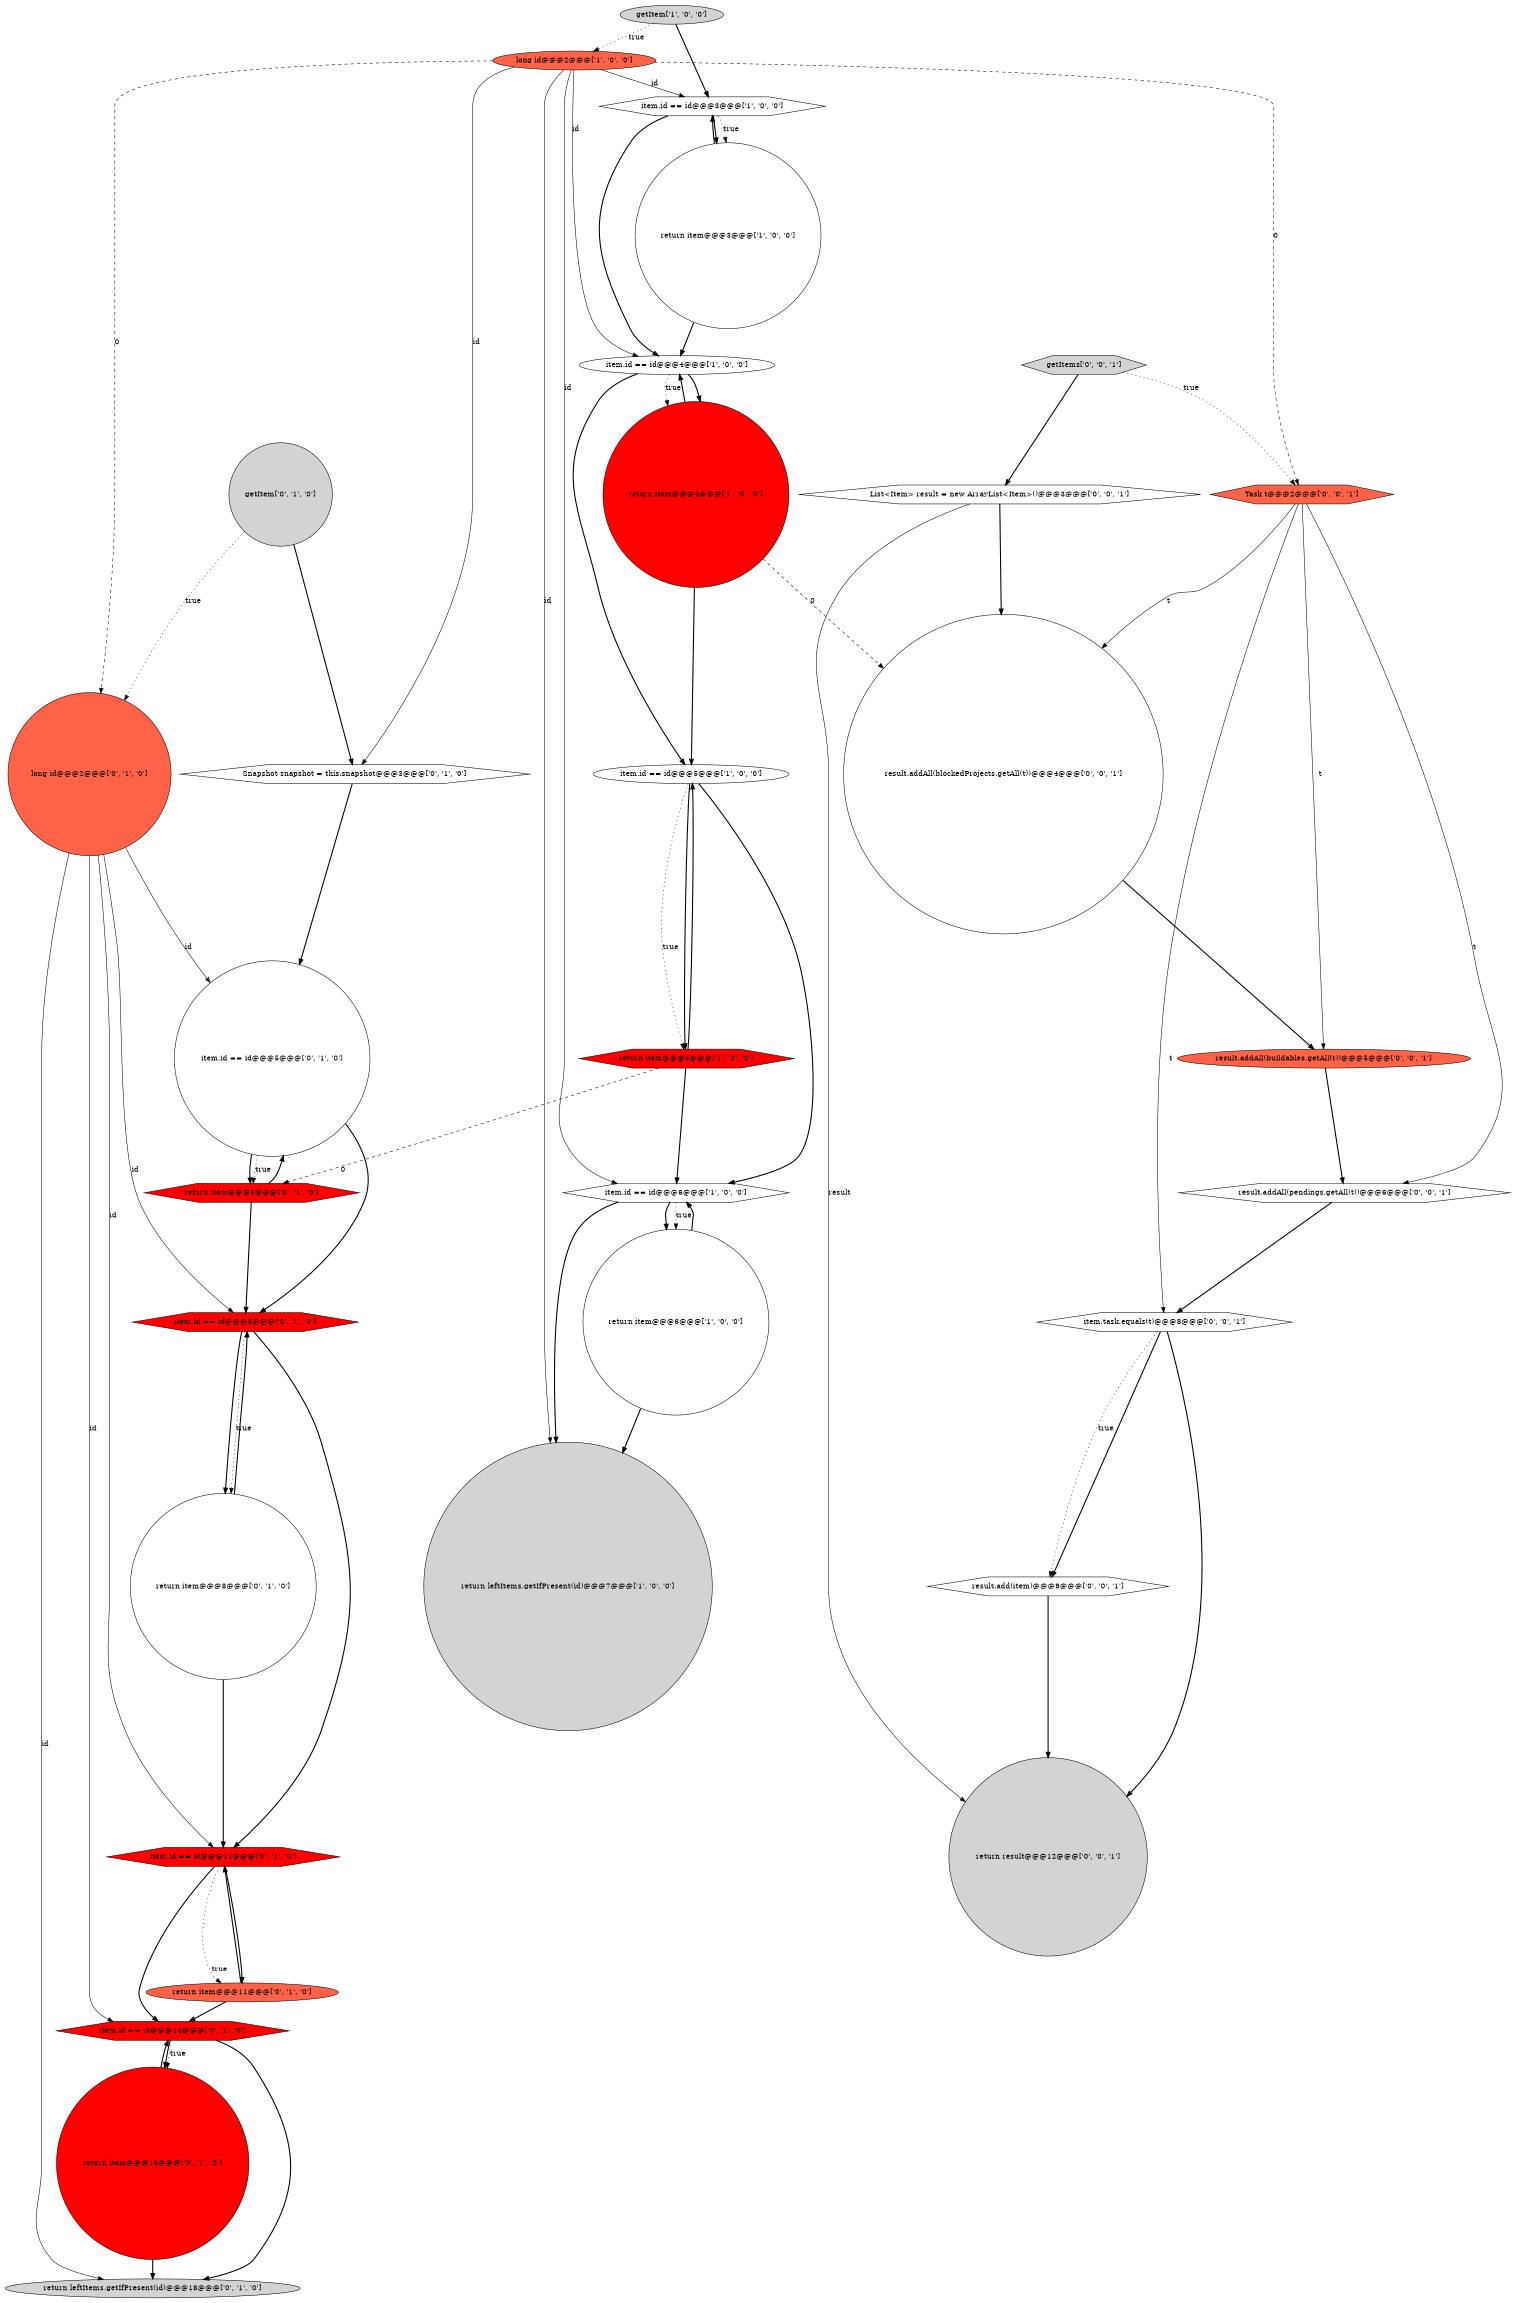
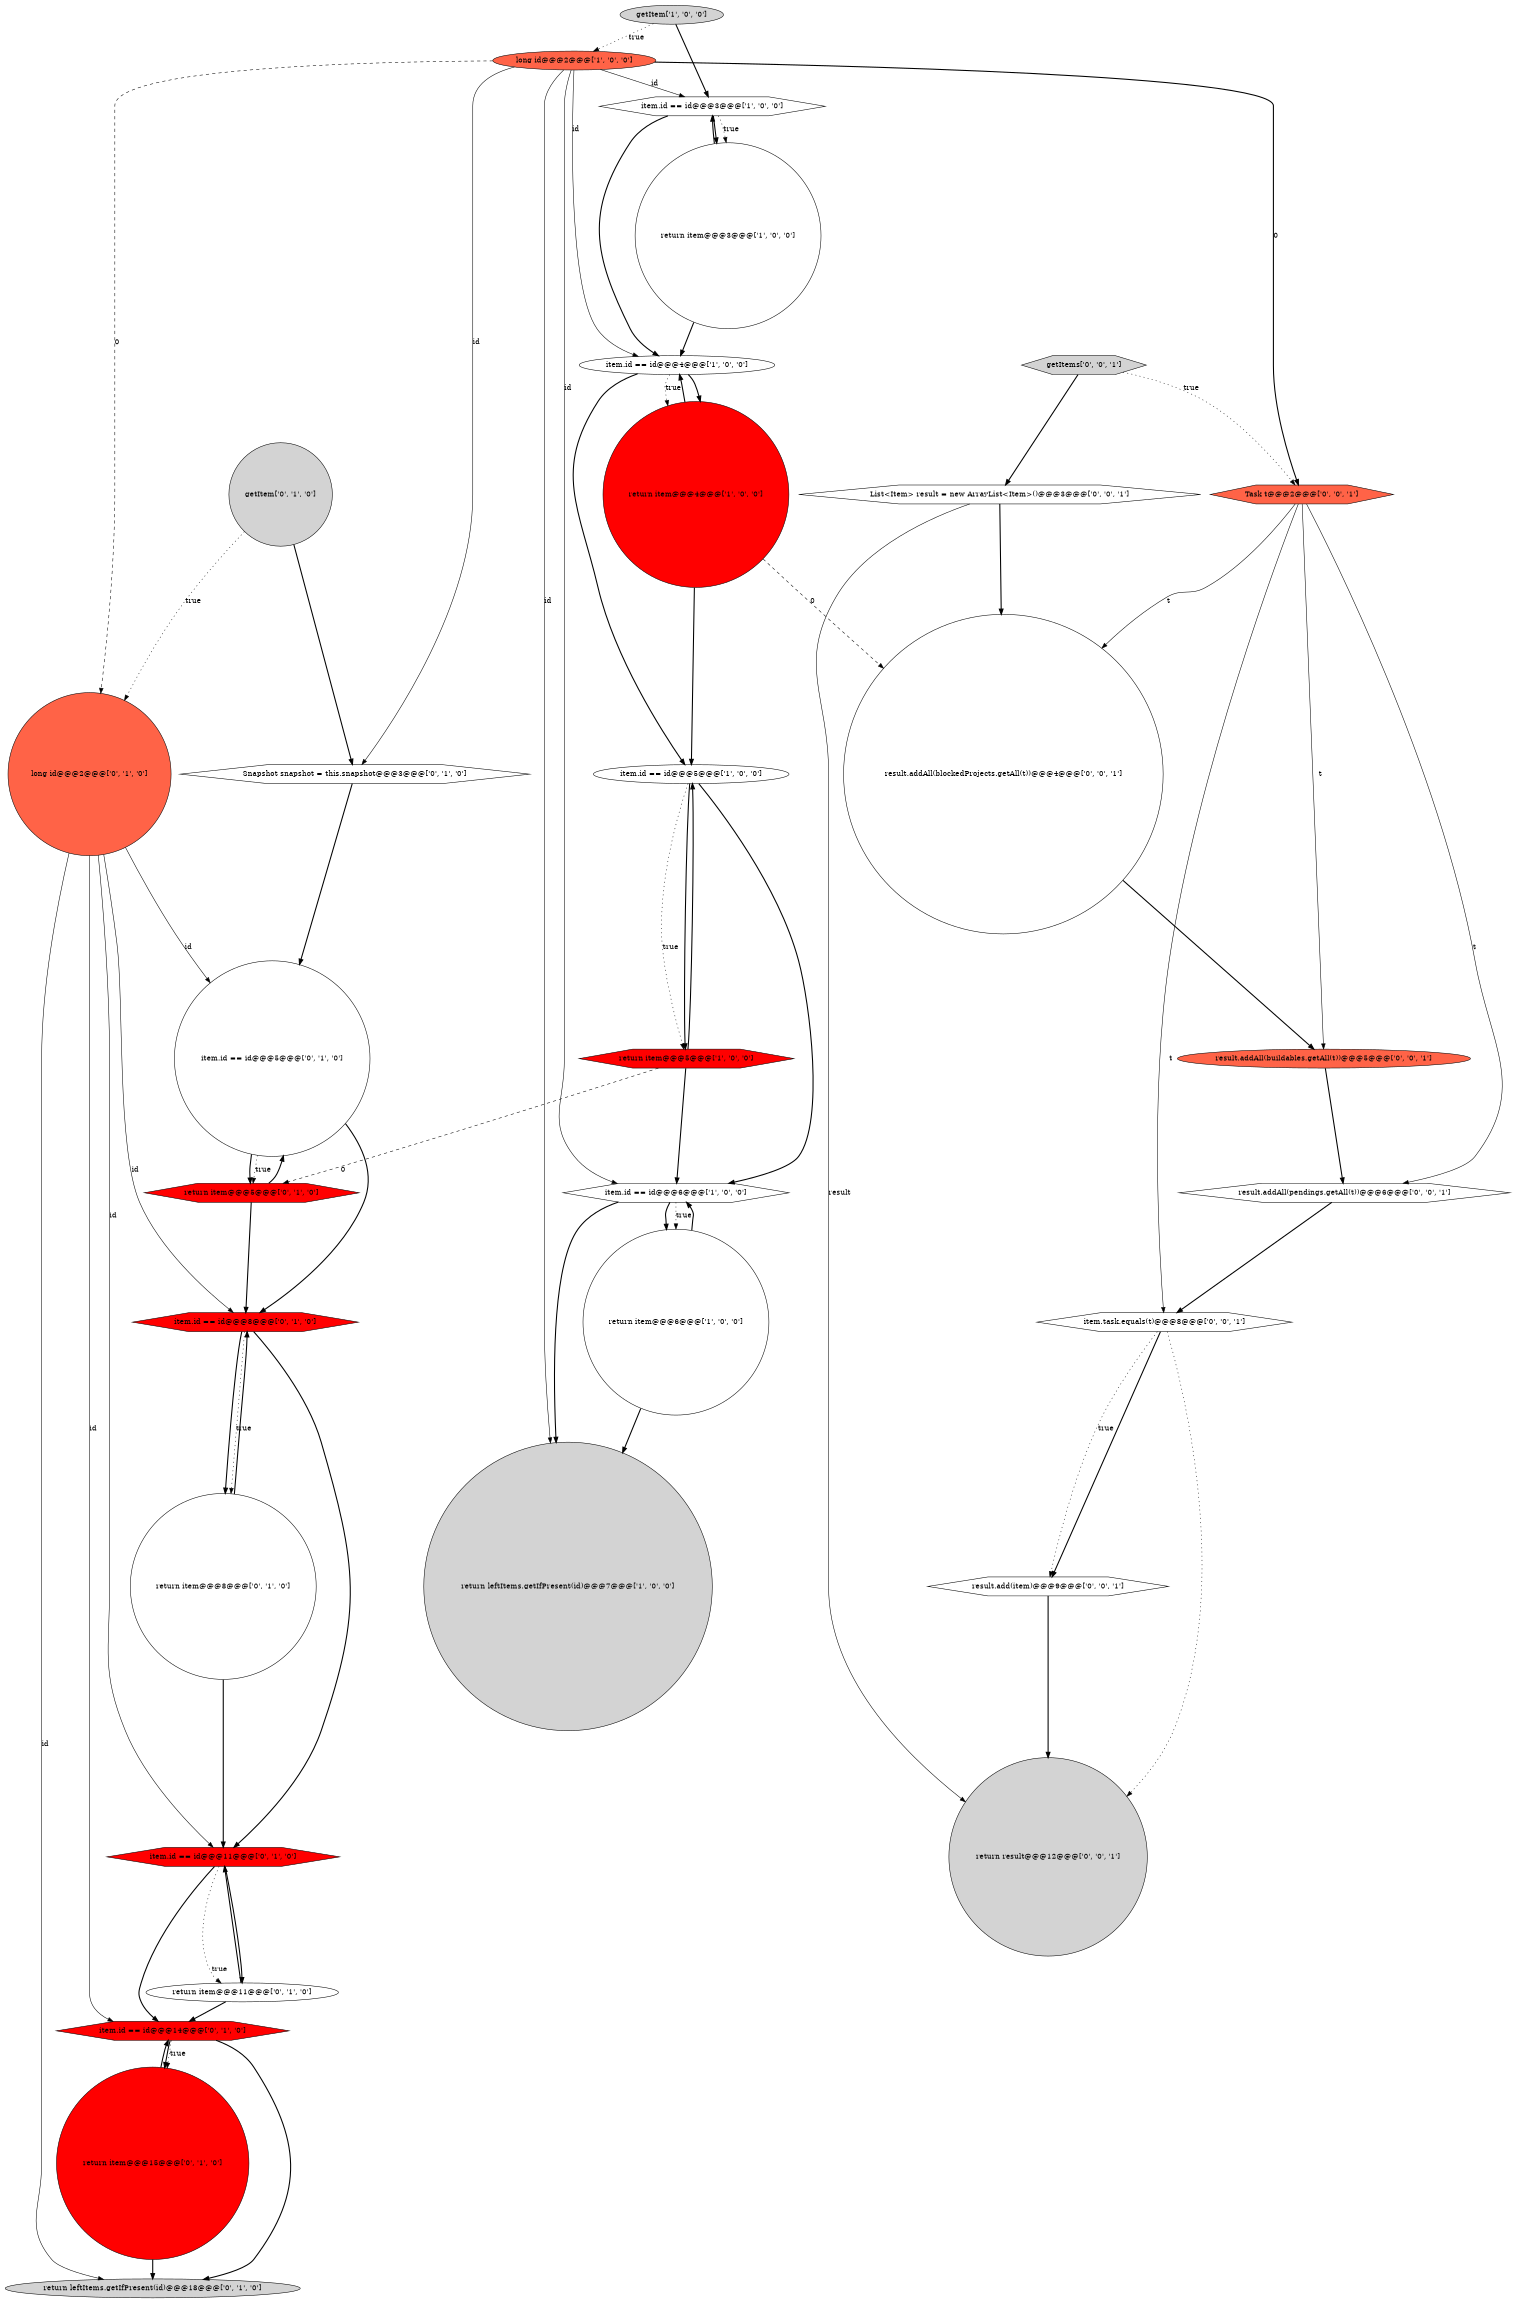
(1154, 82) -> (1154, 82)
(1201, 1569) -> (1201, 1569)
(242, 1992) -> (242, 1992)
